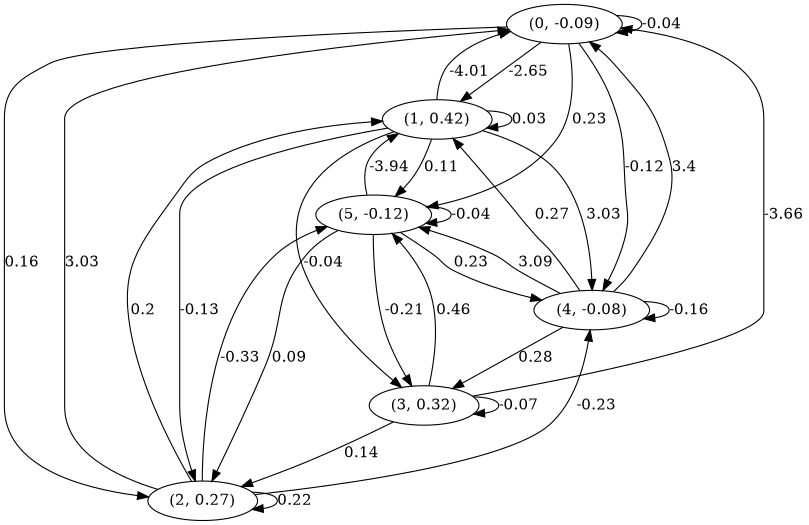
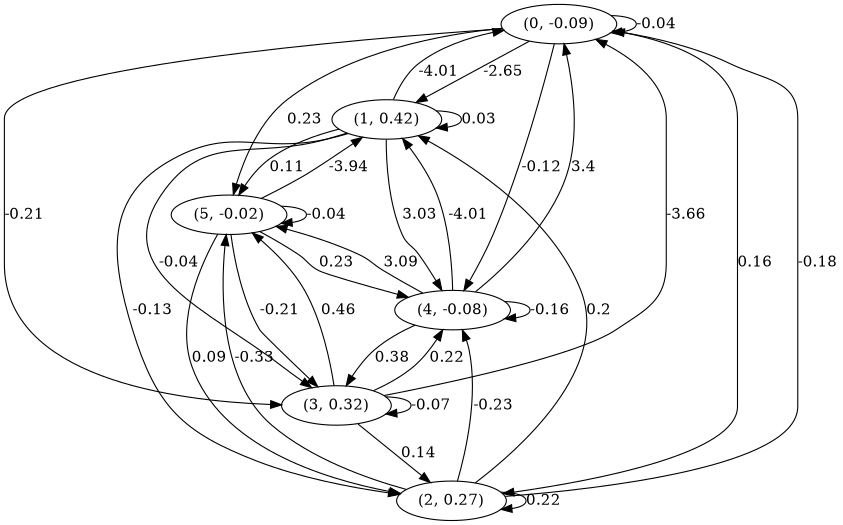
none -> (17, 104)
(374, 215) -> (229, 215)
(552, 215) -> (468, 215)
(82, 262) -> (818, 262)
(536, 358) -> (392, 358)
none -> (409, 370)
